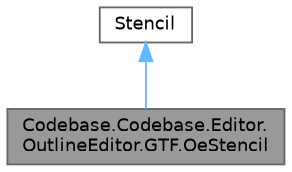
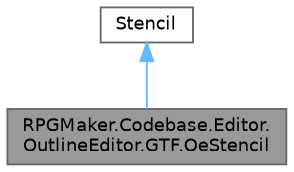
(146, 137) -> (147, 137)
